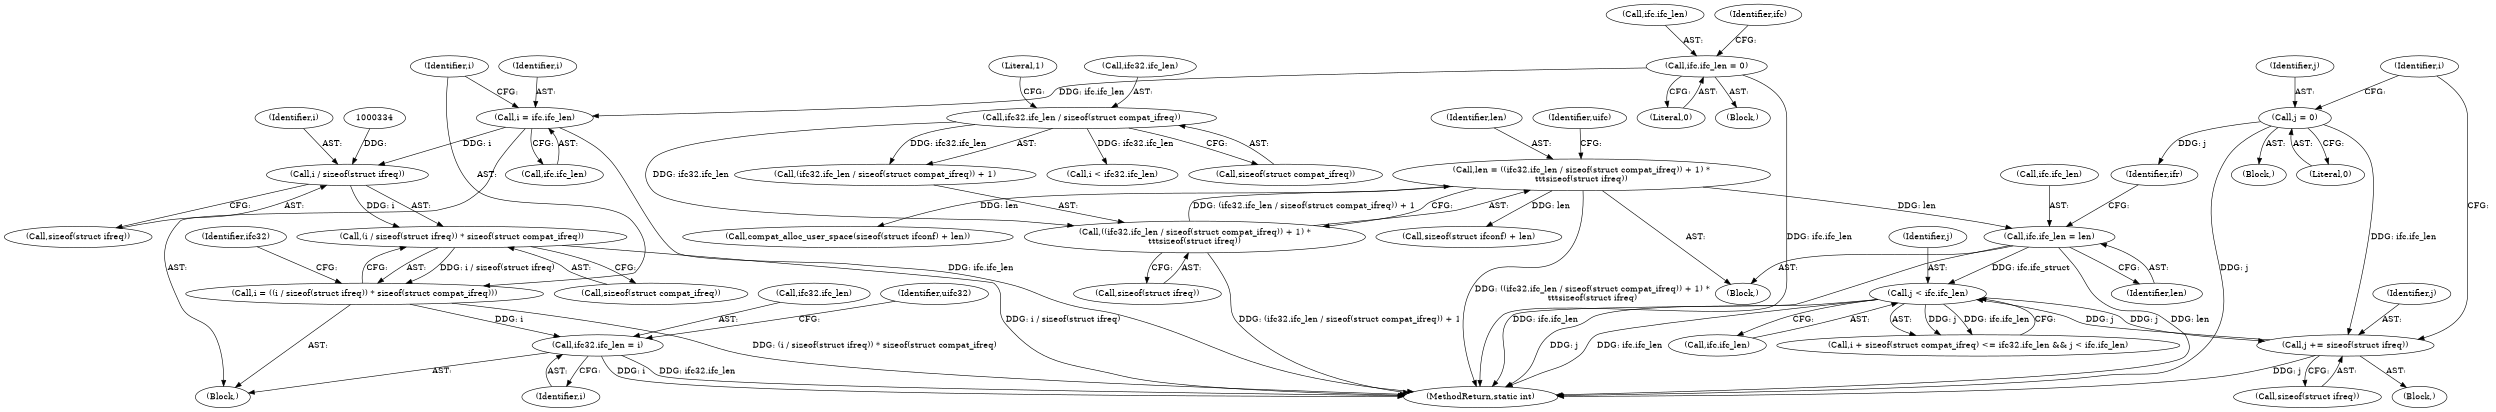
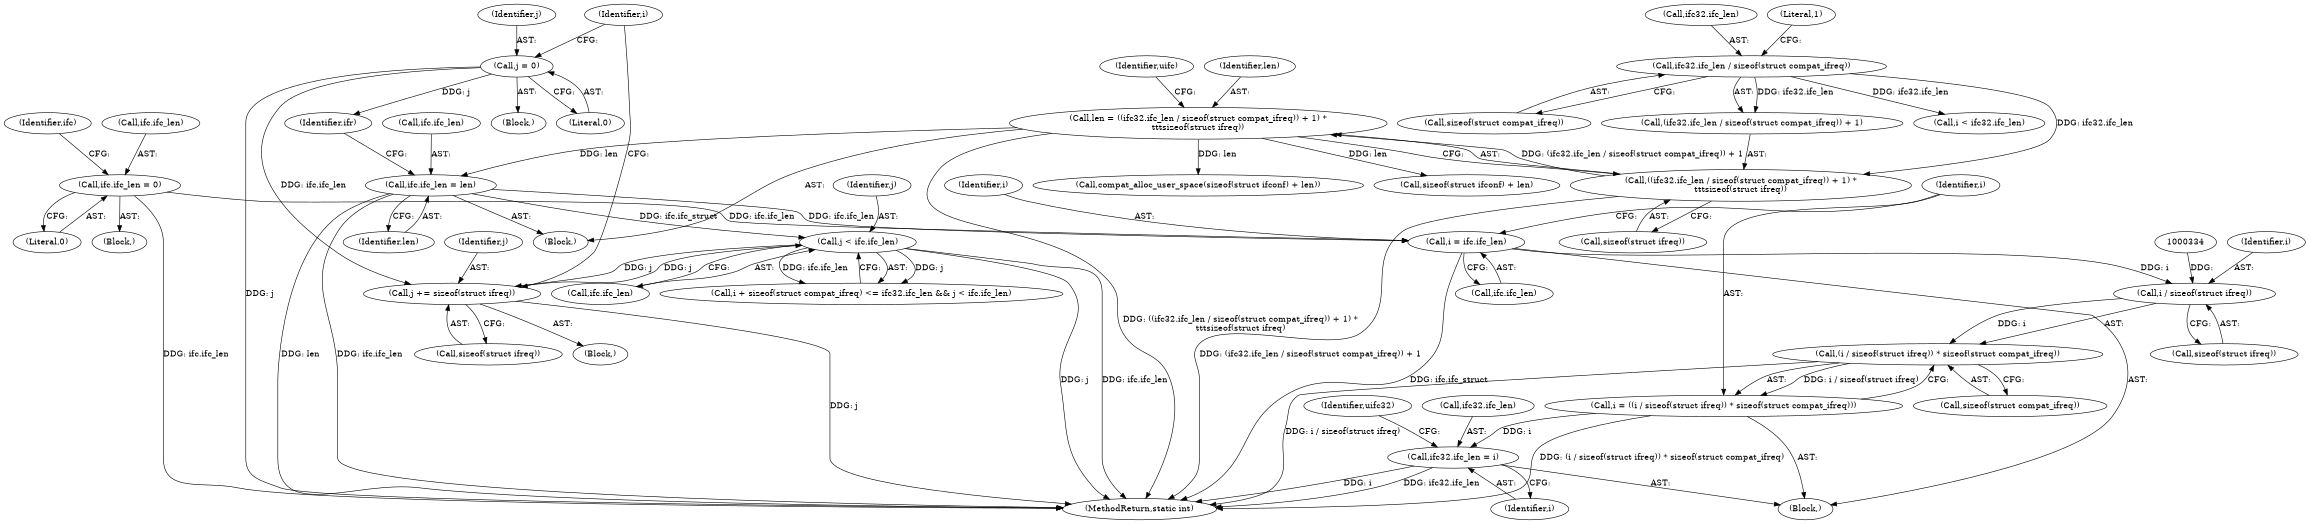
none -> (808, 221)
(236, 237) -> none
(981, 268) -> (1449, 380)
